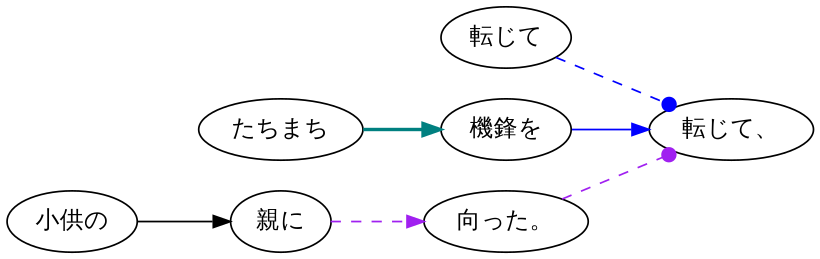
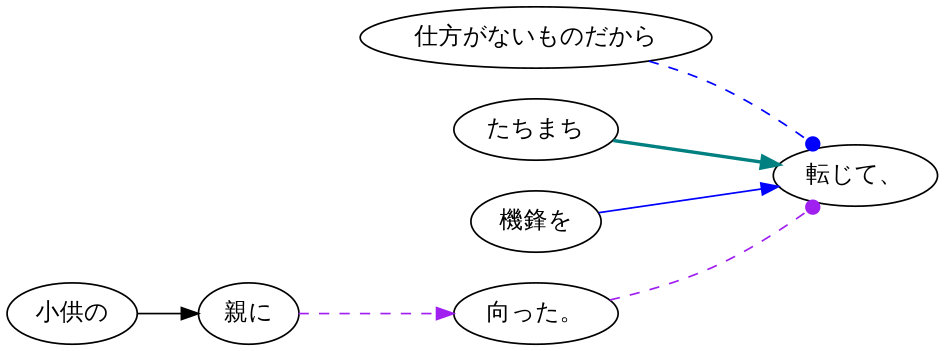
(506, 37) -> (536, 37)
(393, 130) -> (688, 151)
